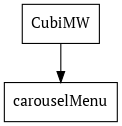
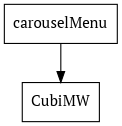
(61, 58) -> (61, 58)
